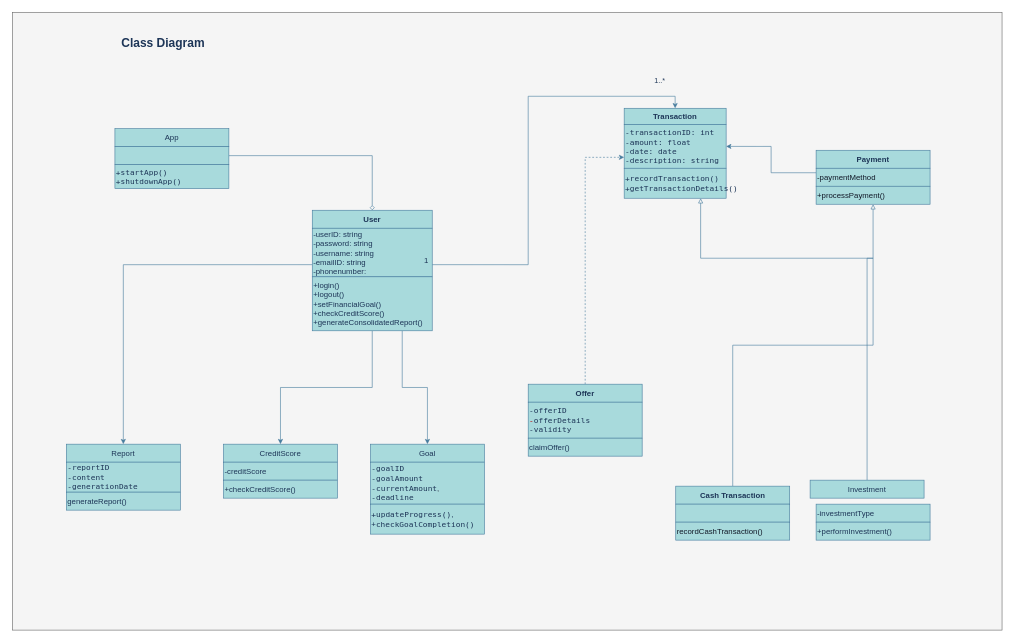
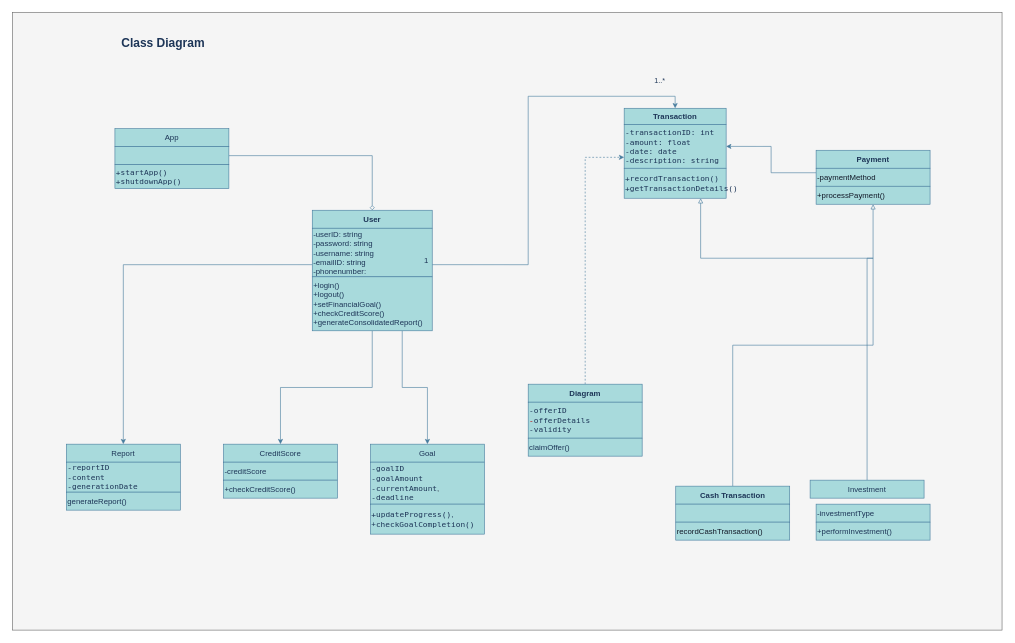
(585, 393) -> (585, 393)
